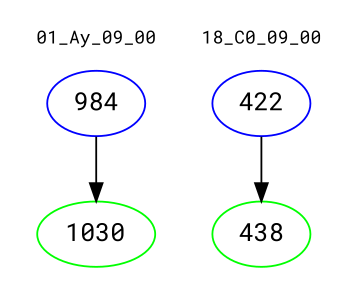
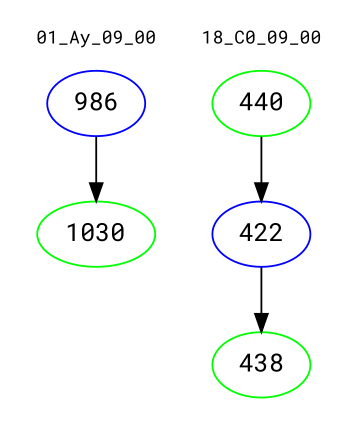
(96, 103) -> (96, 103)
none -> (261, 103)
